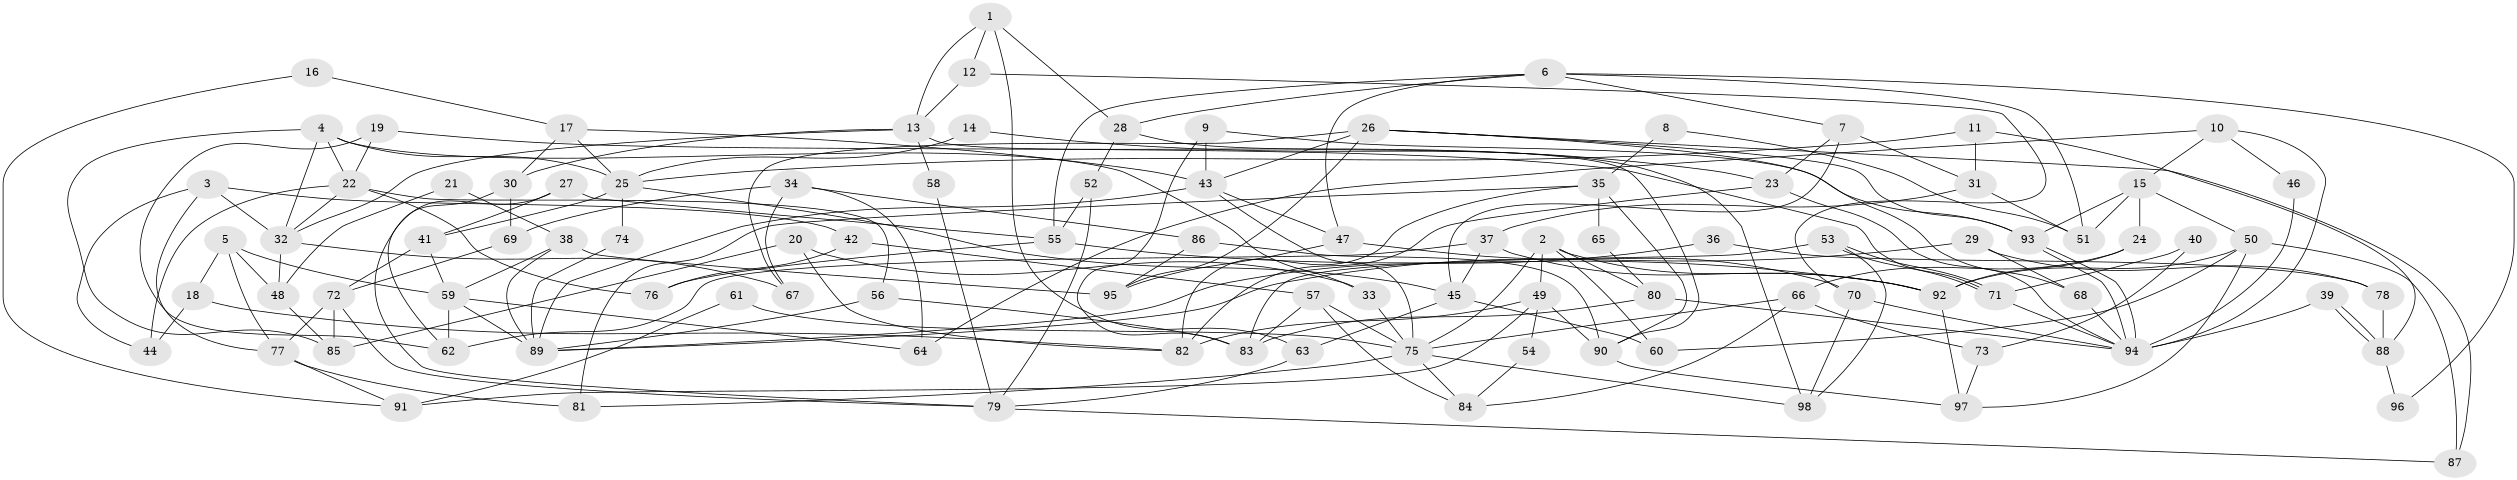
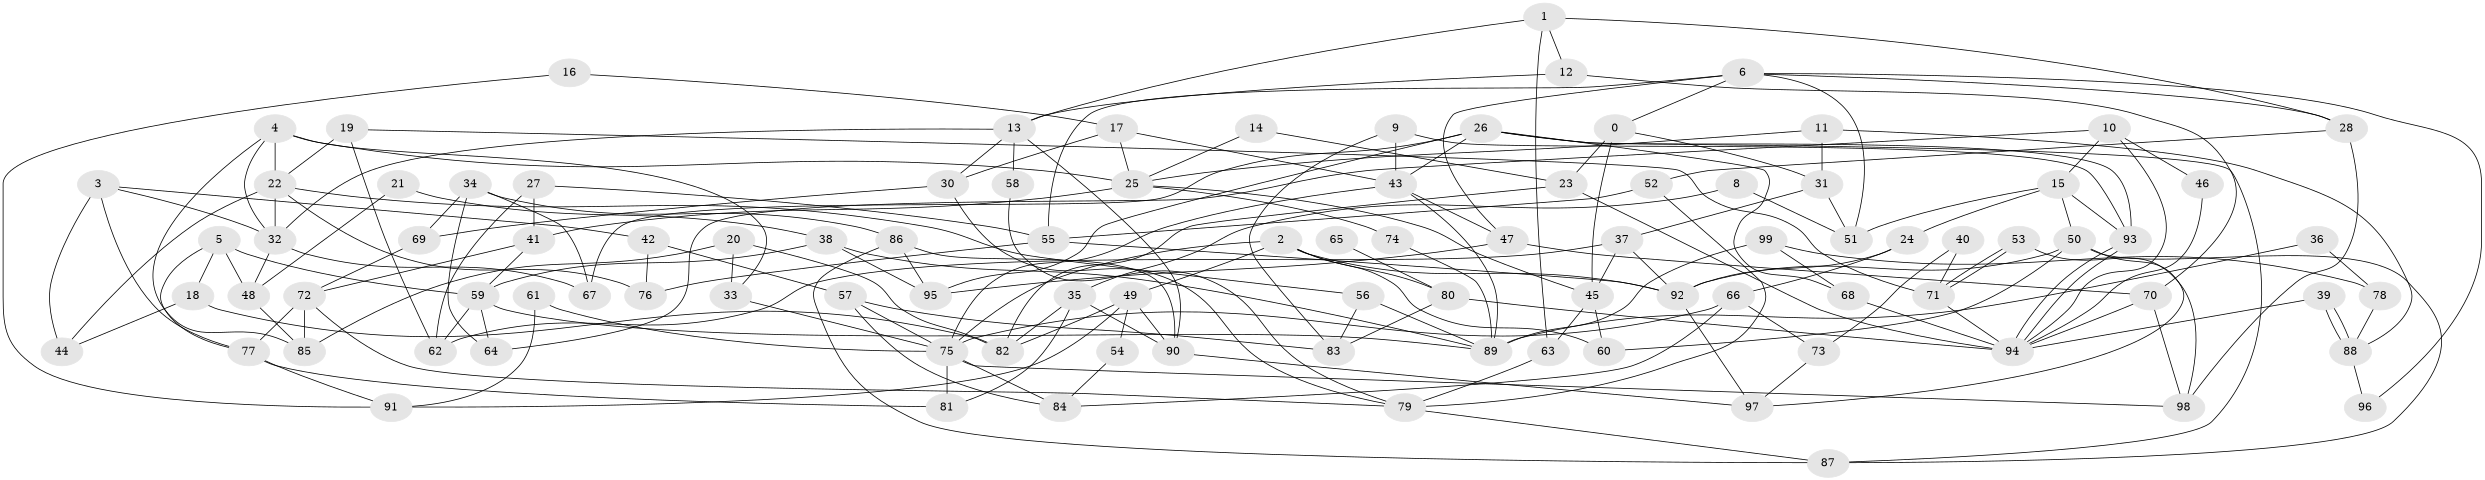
(1843, 129) -> (1615, 129)
(1599, 215) -> none
(1972, 240) -> (1766, 240)
(1513, 260) -> none
none -> (1234, 453)
